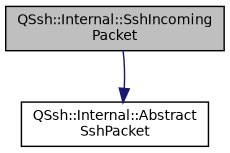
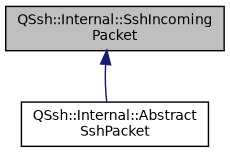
(124, 69) -> (105, 84)
